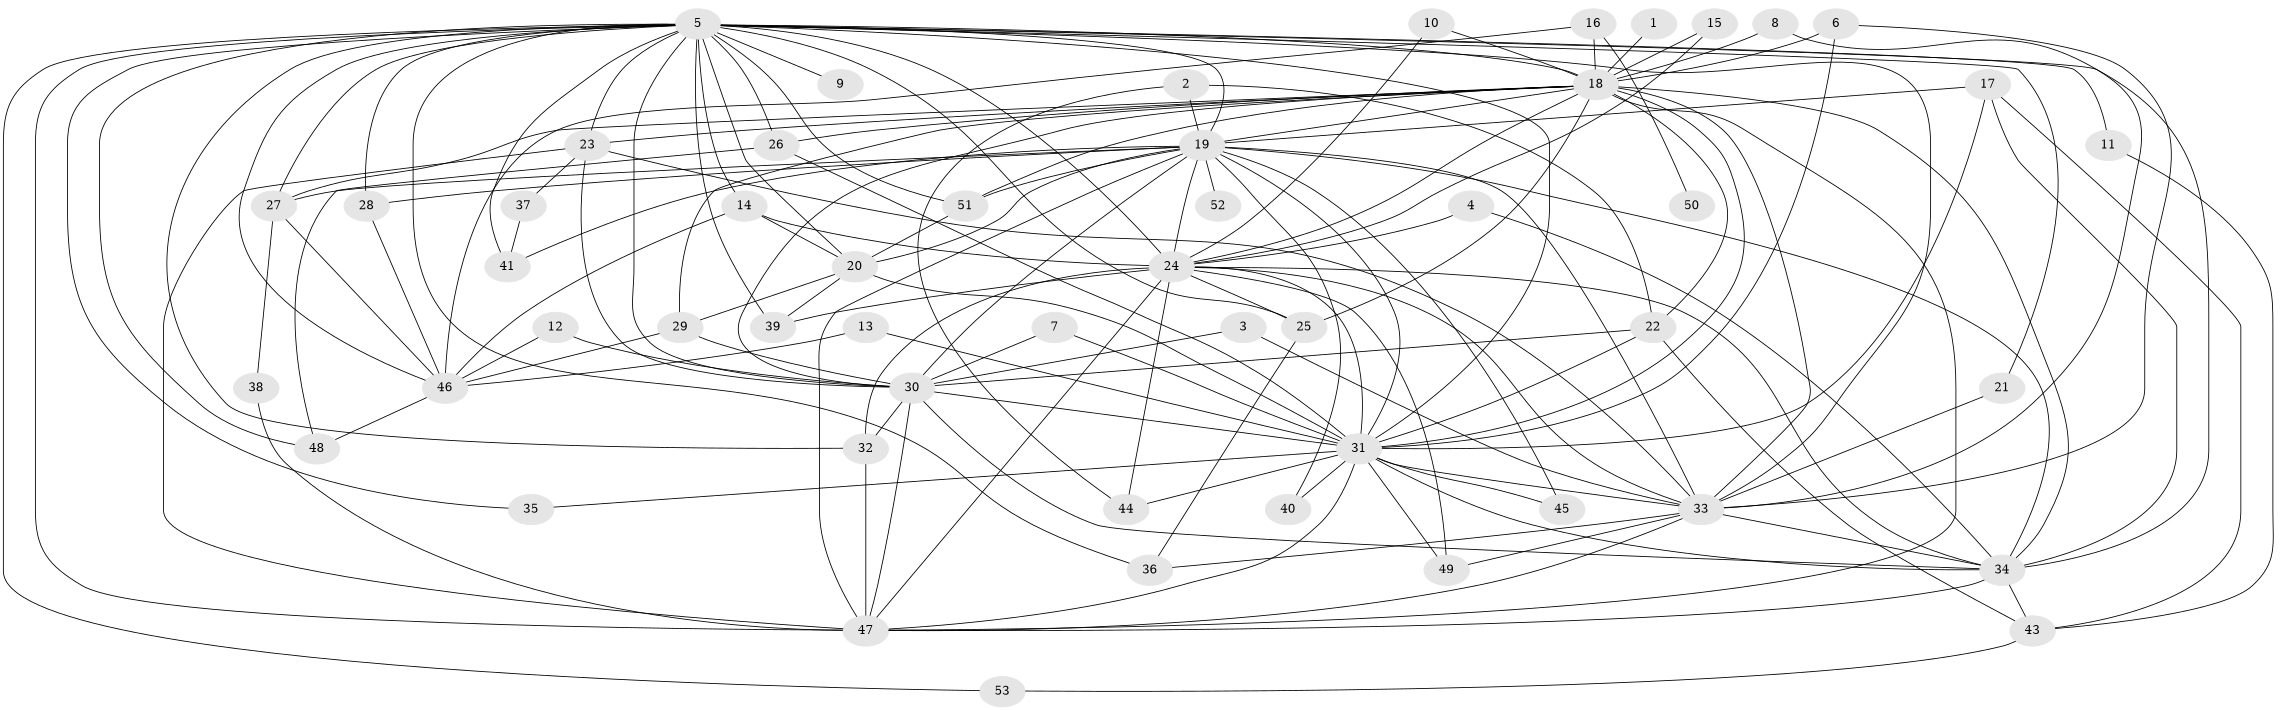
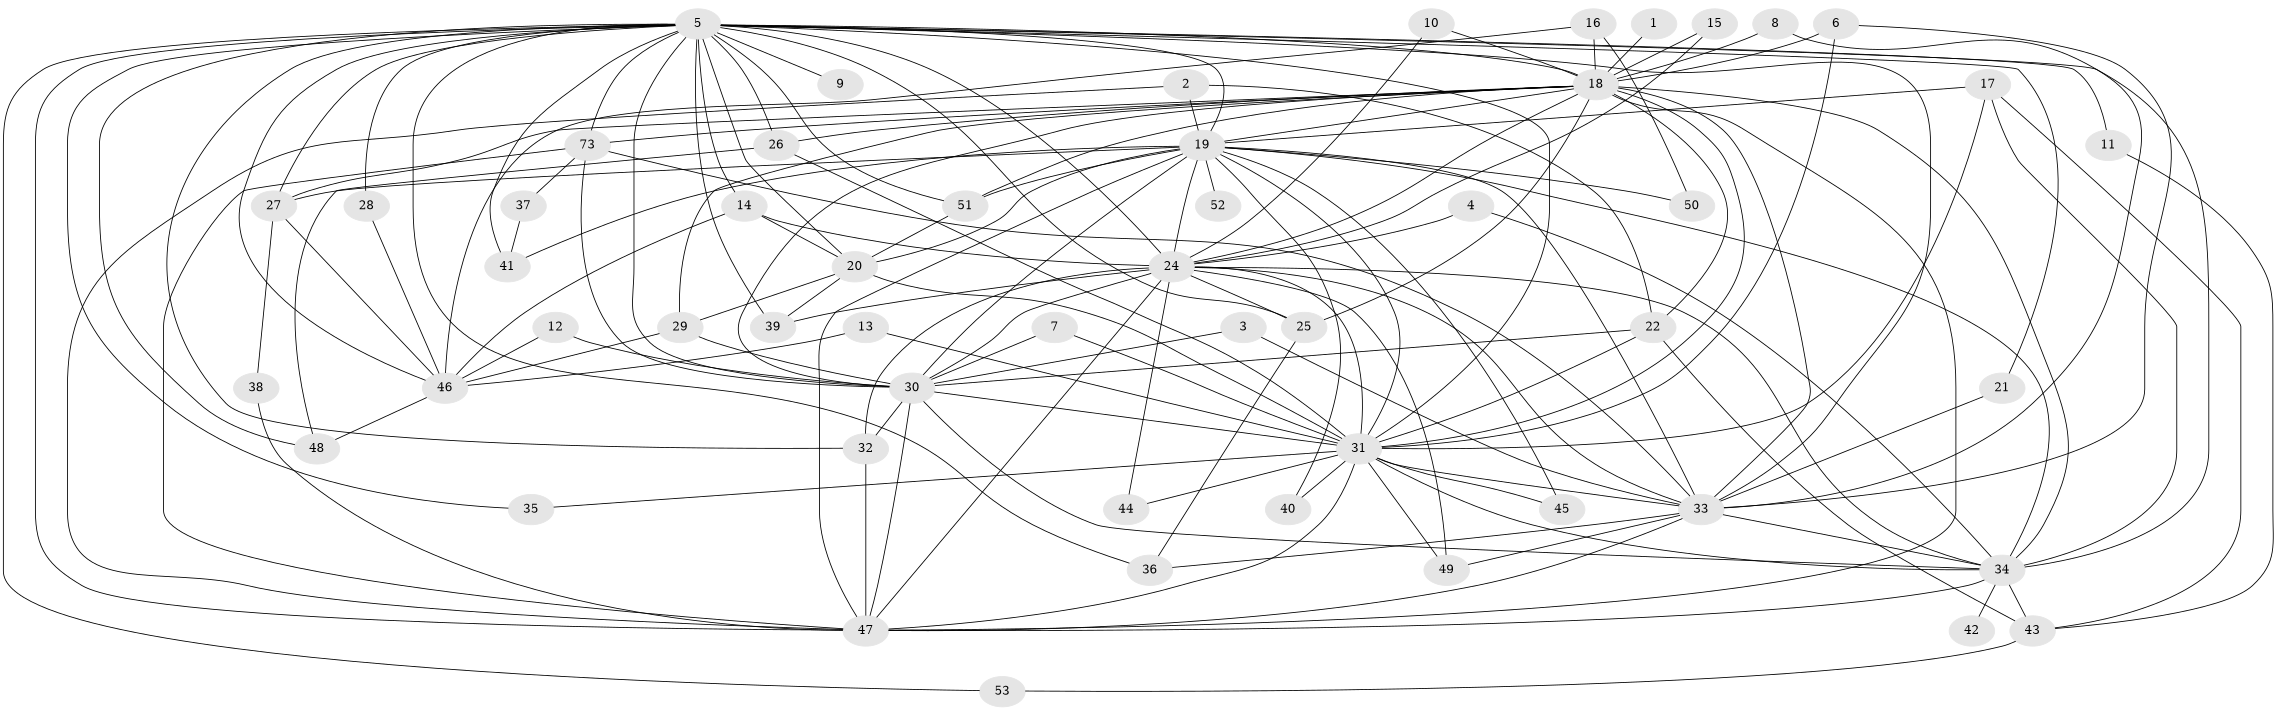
(588, 145) -> (588, 145)
(744, 172) -> (1460, 169)
(923, 283) -> (118, 260)
none -> (1032, 309)
none -> (1972, 631)
